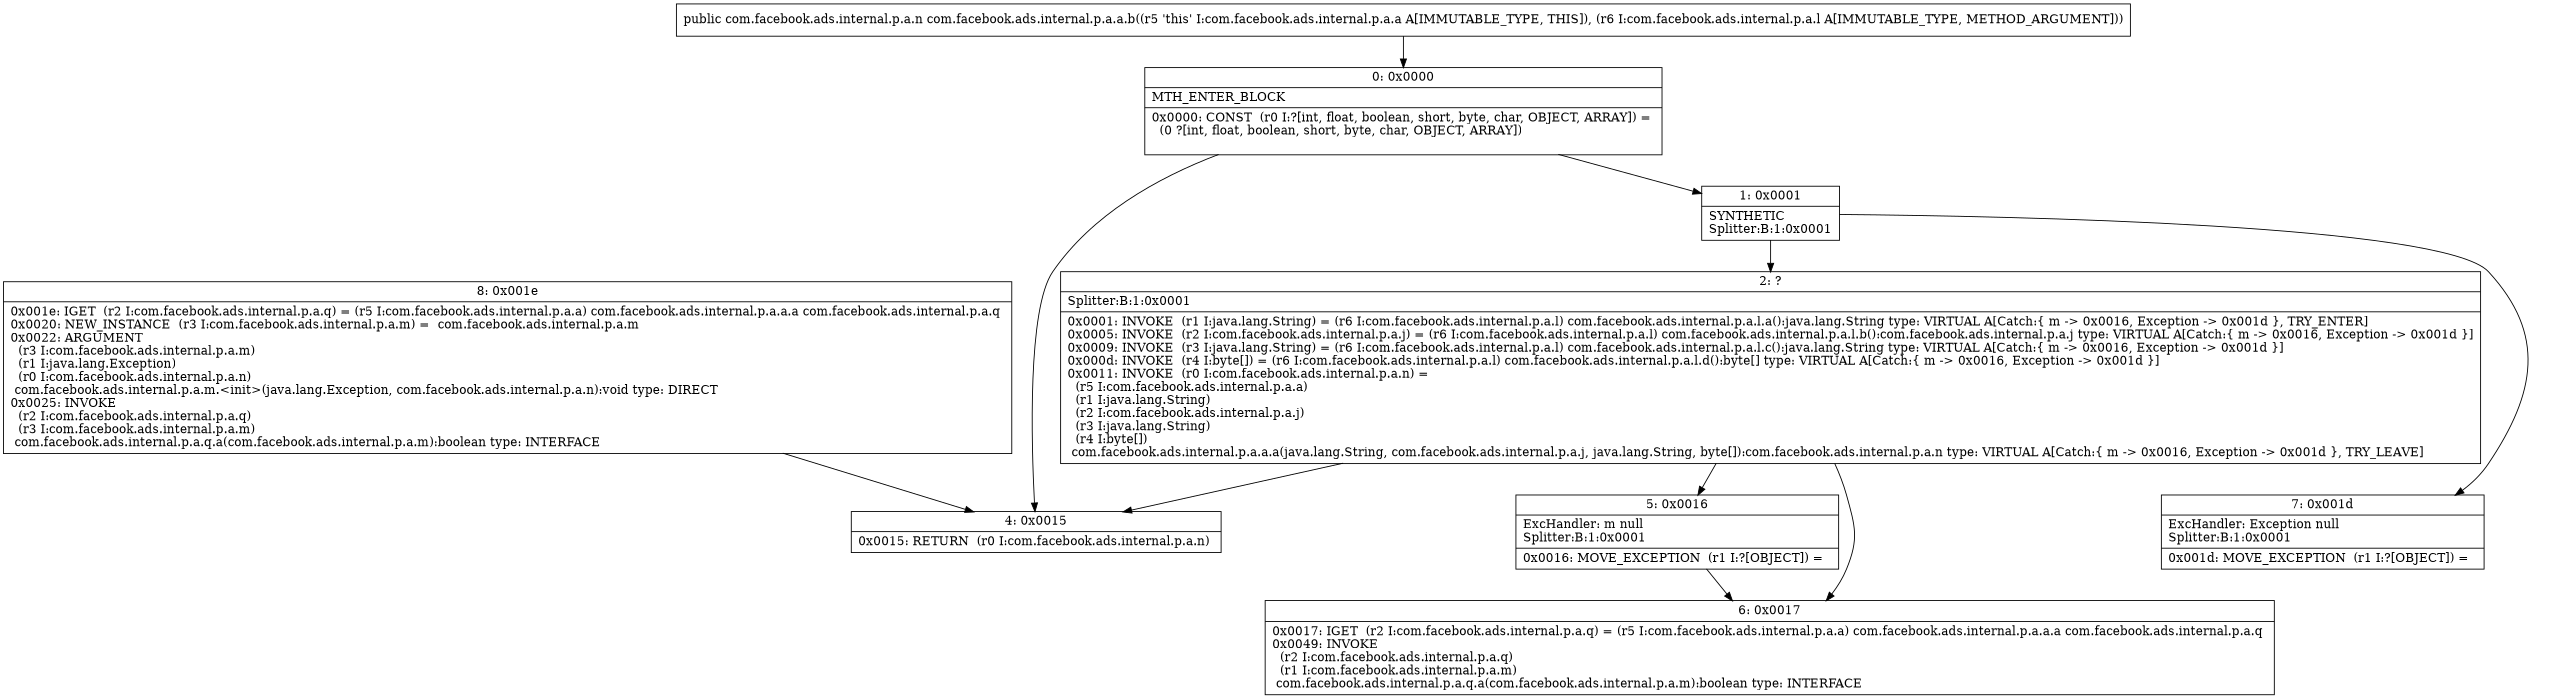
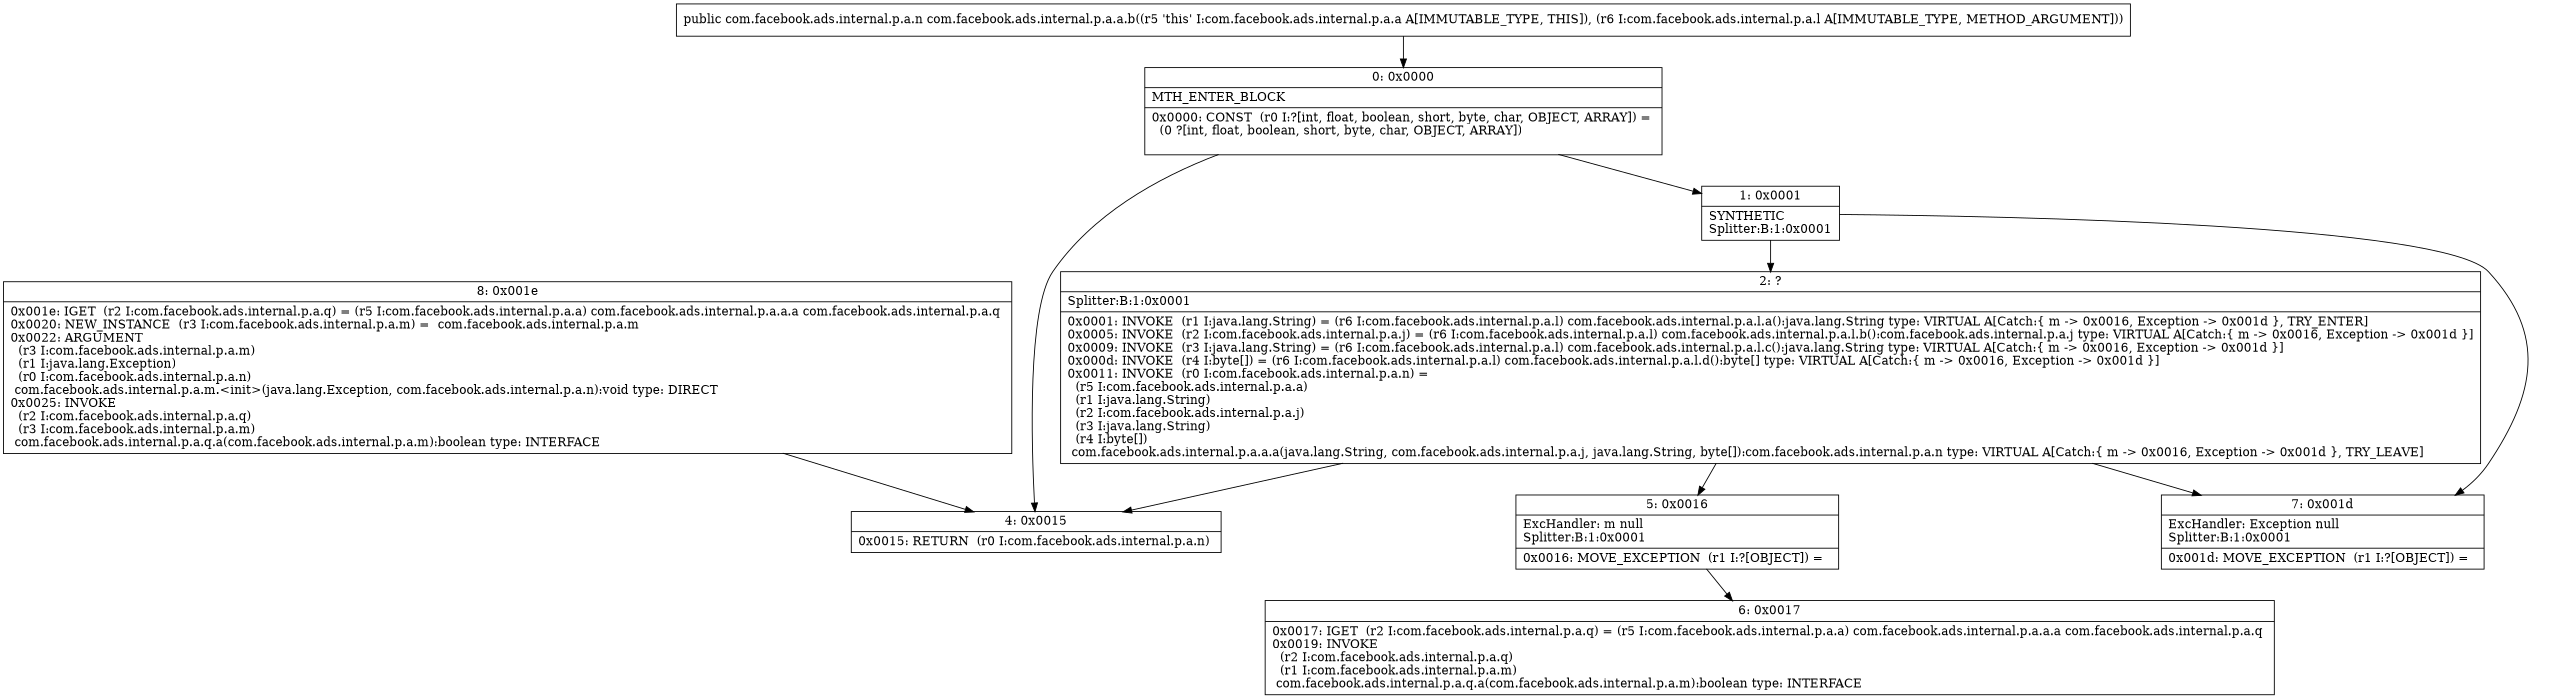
(1854, 530) -> (2142, 478)
(1329, 645) -> (1329, 645)
